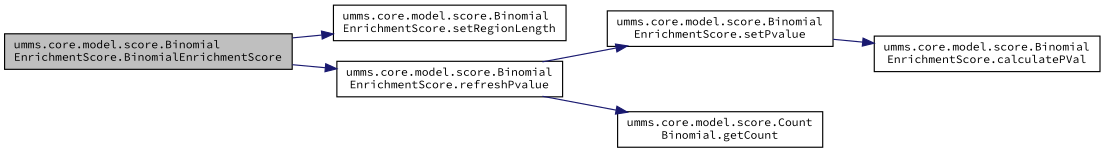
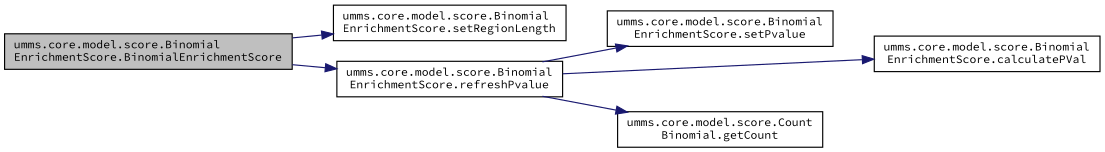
(848, 41) -> (712, 67)
